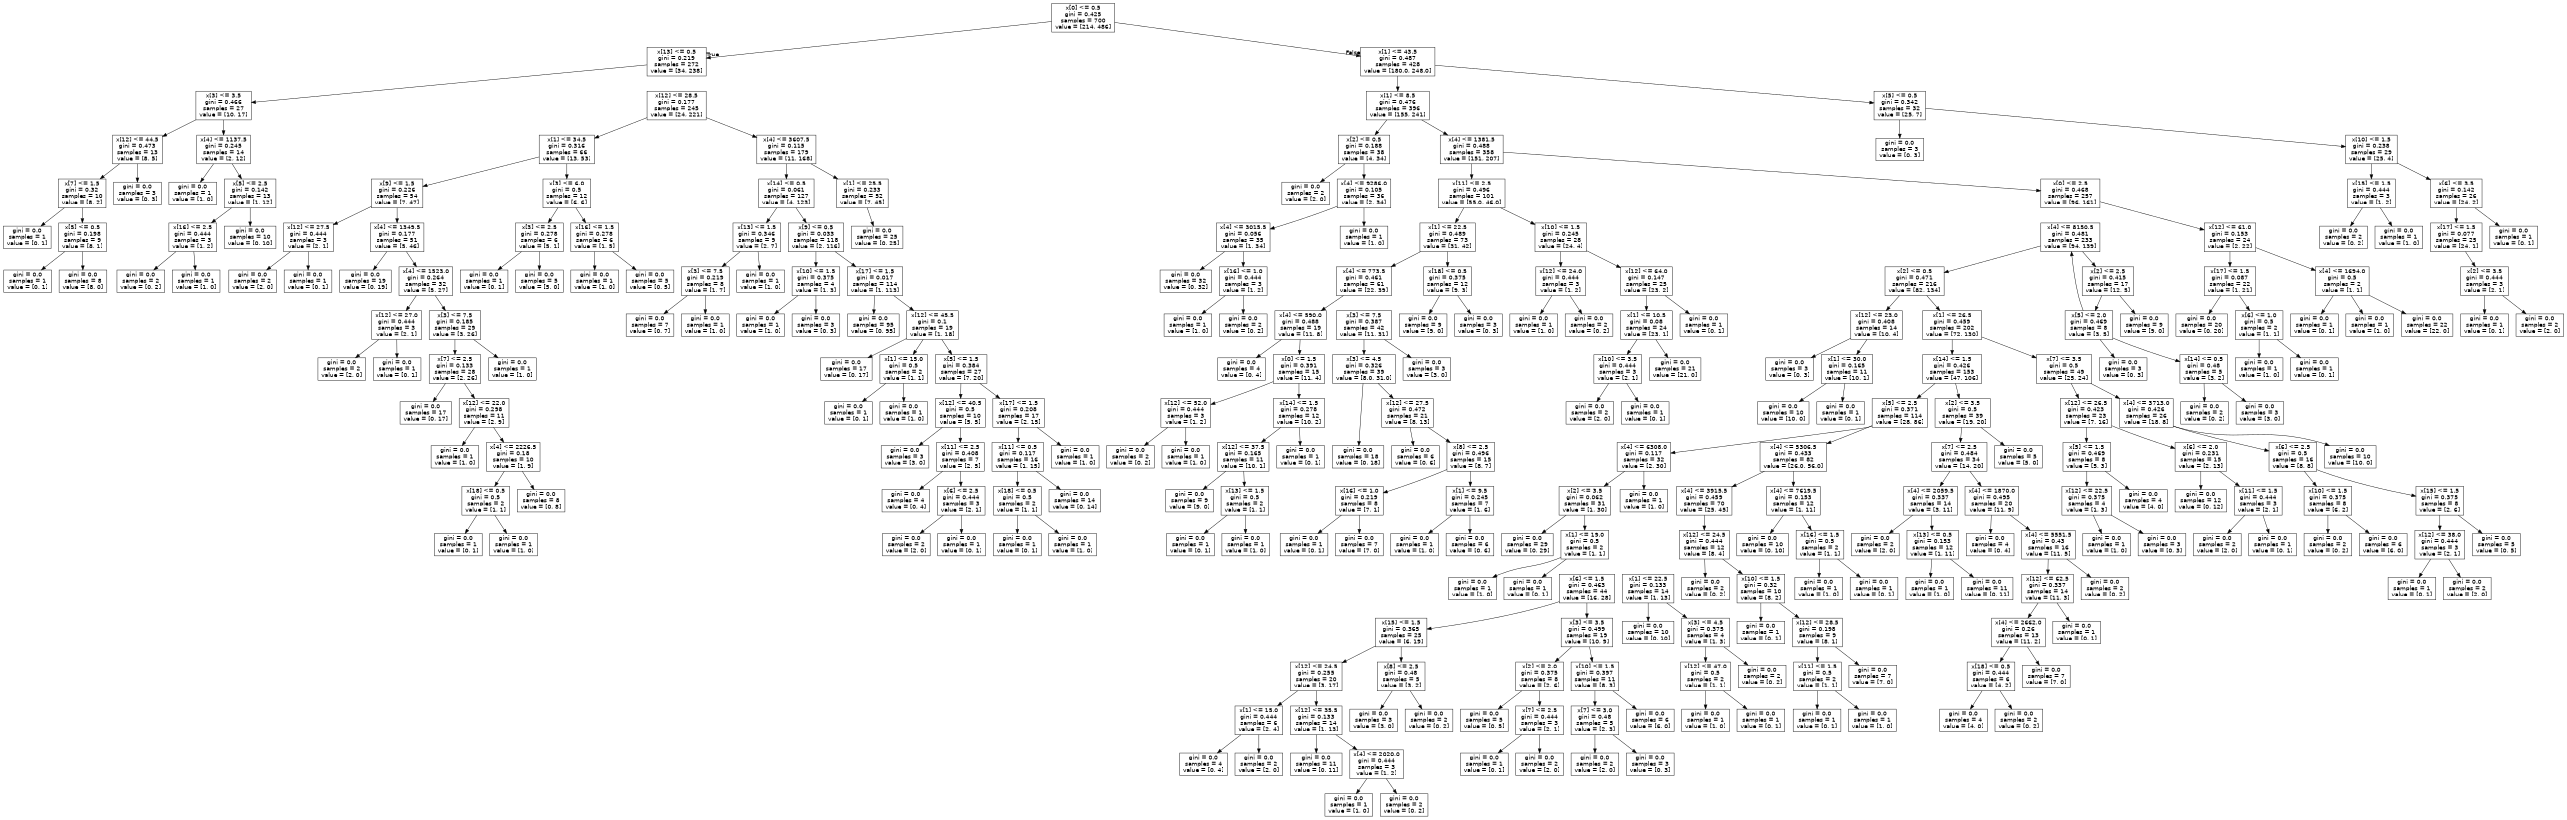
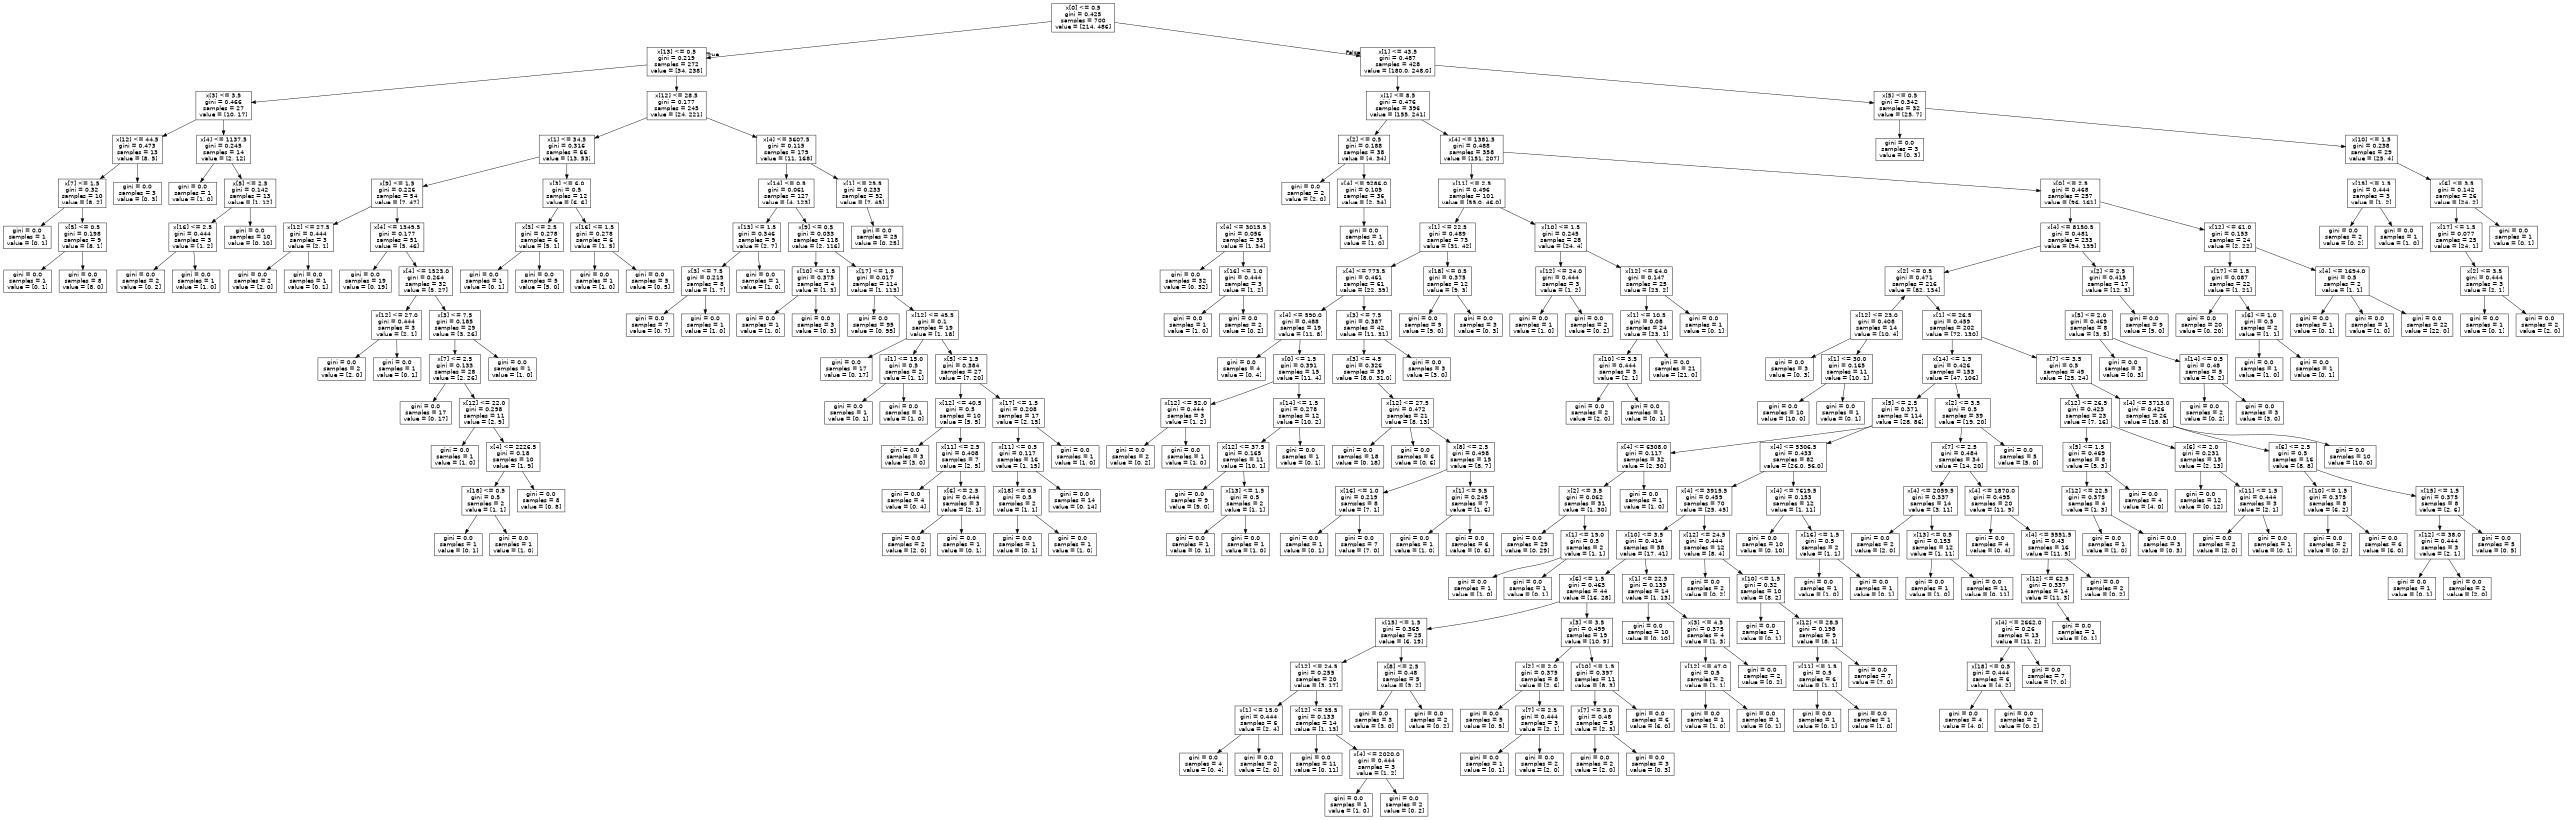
none -> (677, 81)
(2371, 169) -> none
(1306, 218) -> none
(2076, 284) -> (2070, 213)
none -> (1364, 301)
(1894, 301) -> (1897, 305)
(2099, 301) -> none
(1361, 412) -> (1383, 435)
(1471, 457) -> (1471, 457)
none -> (1644, 545)
(2034, 609) -> none
(1817, 676) -> (1817, 676)
